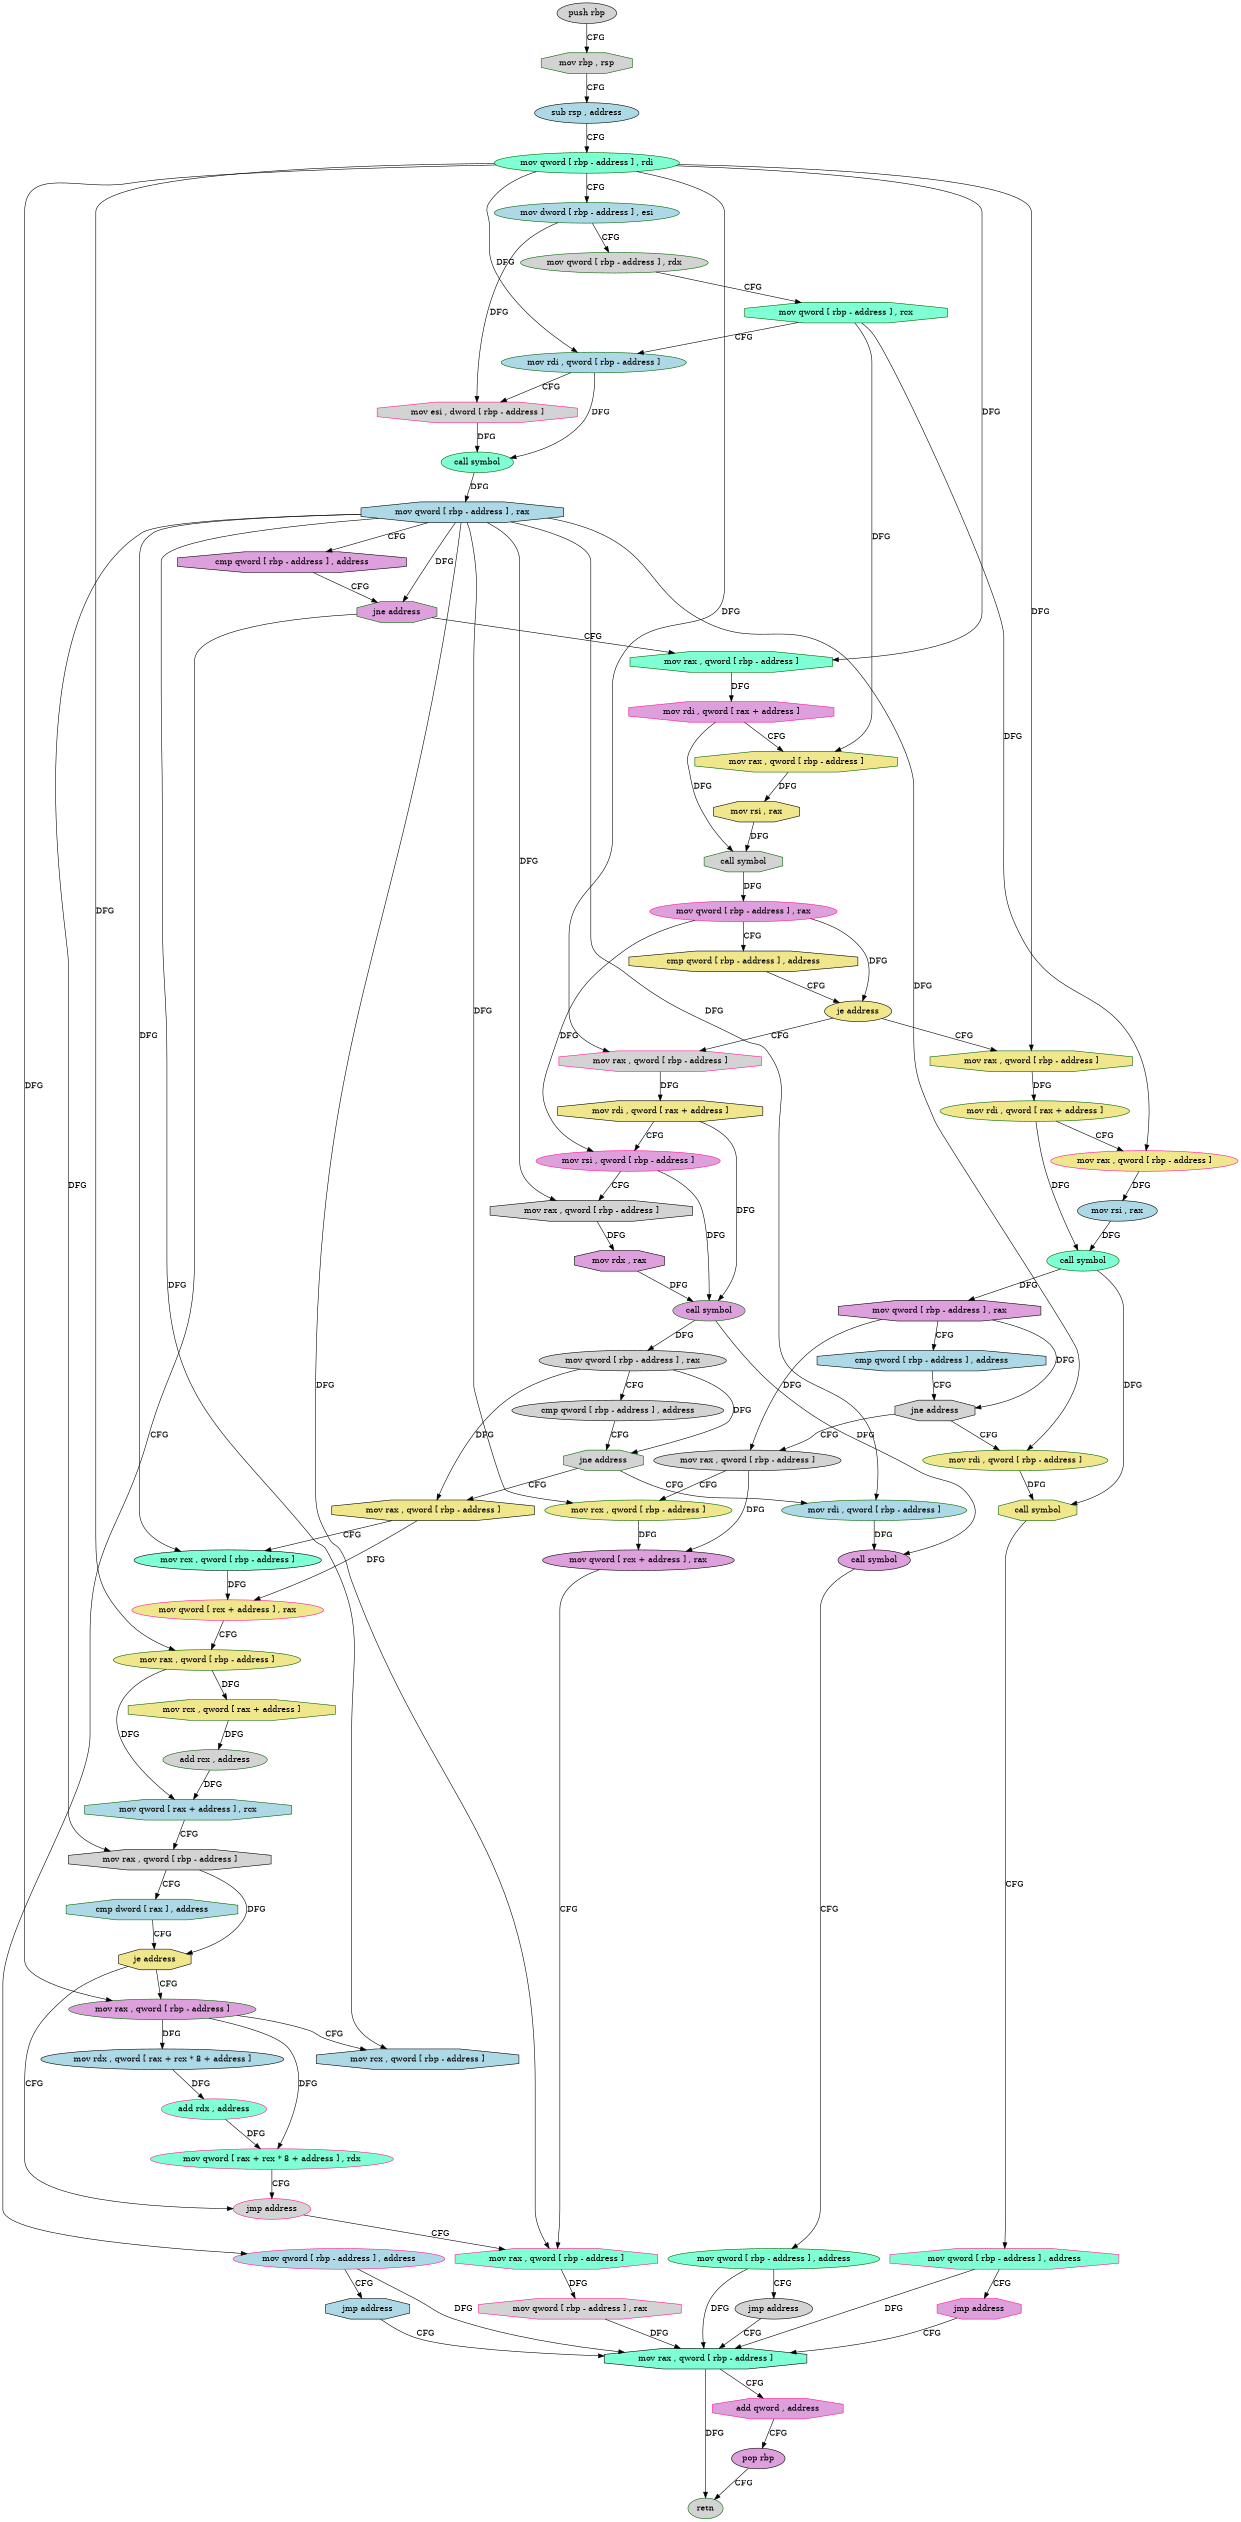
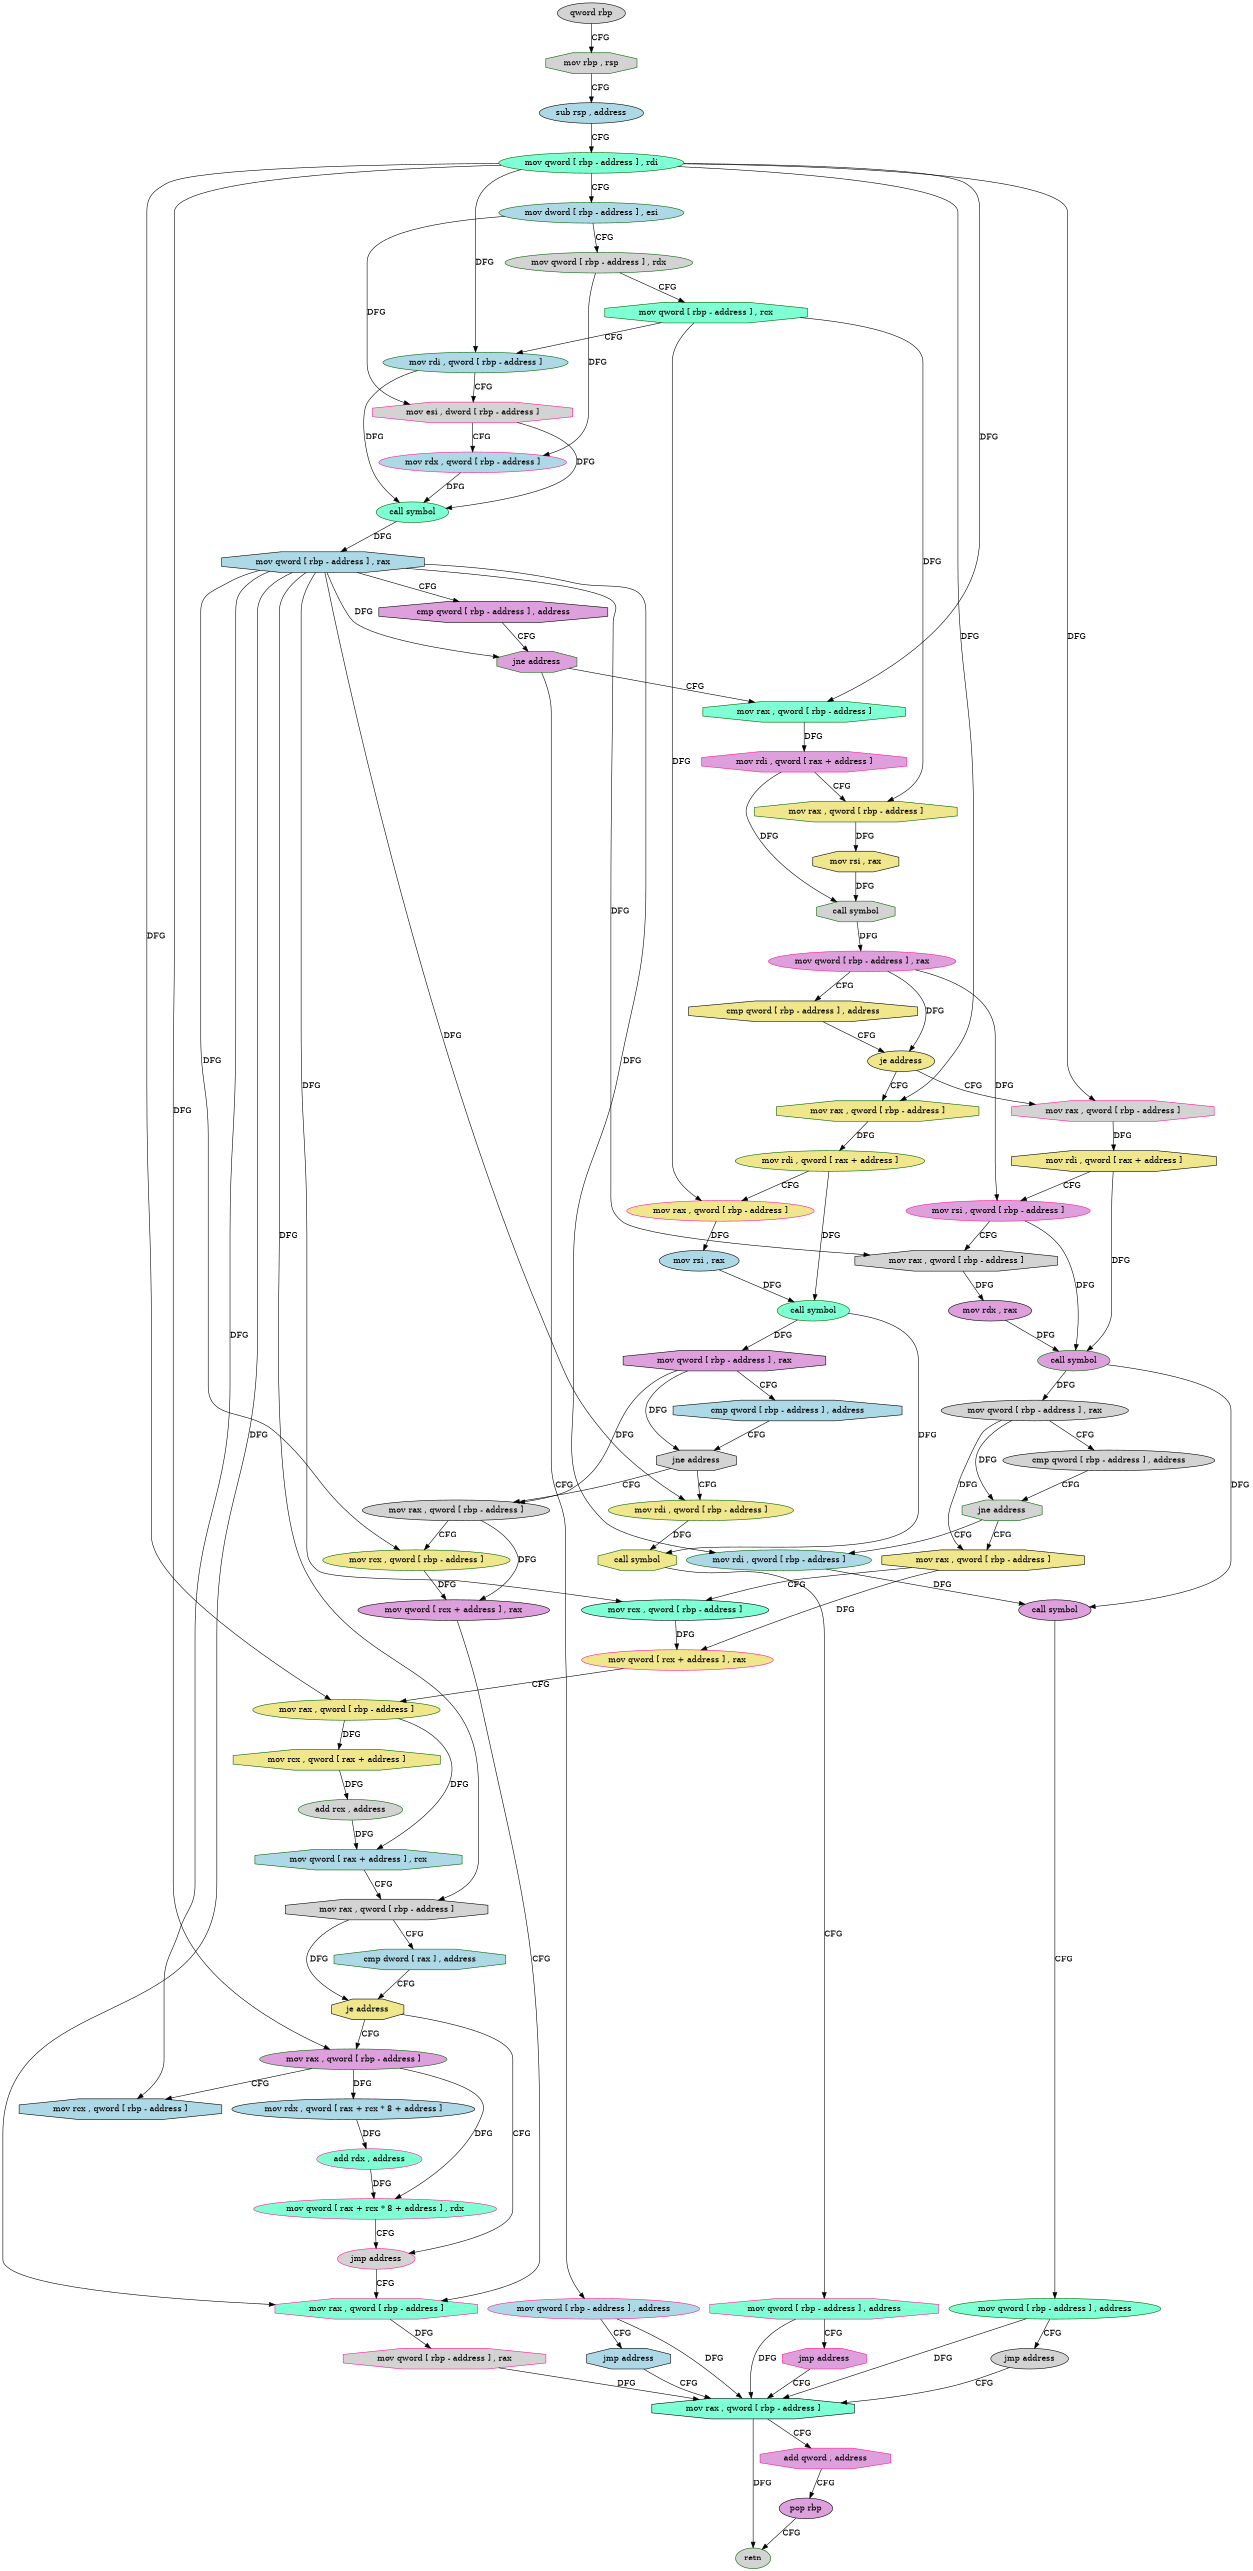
(587, 13) -> (591, 13)
none -> (473, 462)
(620, 1261) -> (990, 1311)
